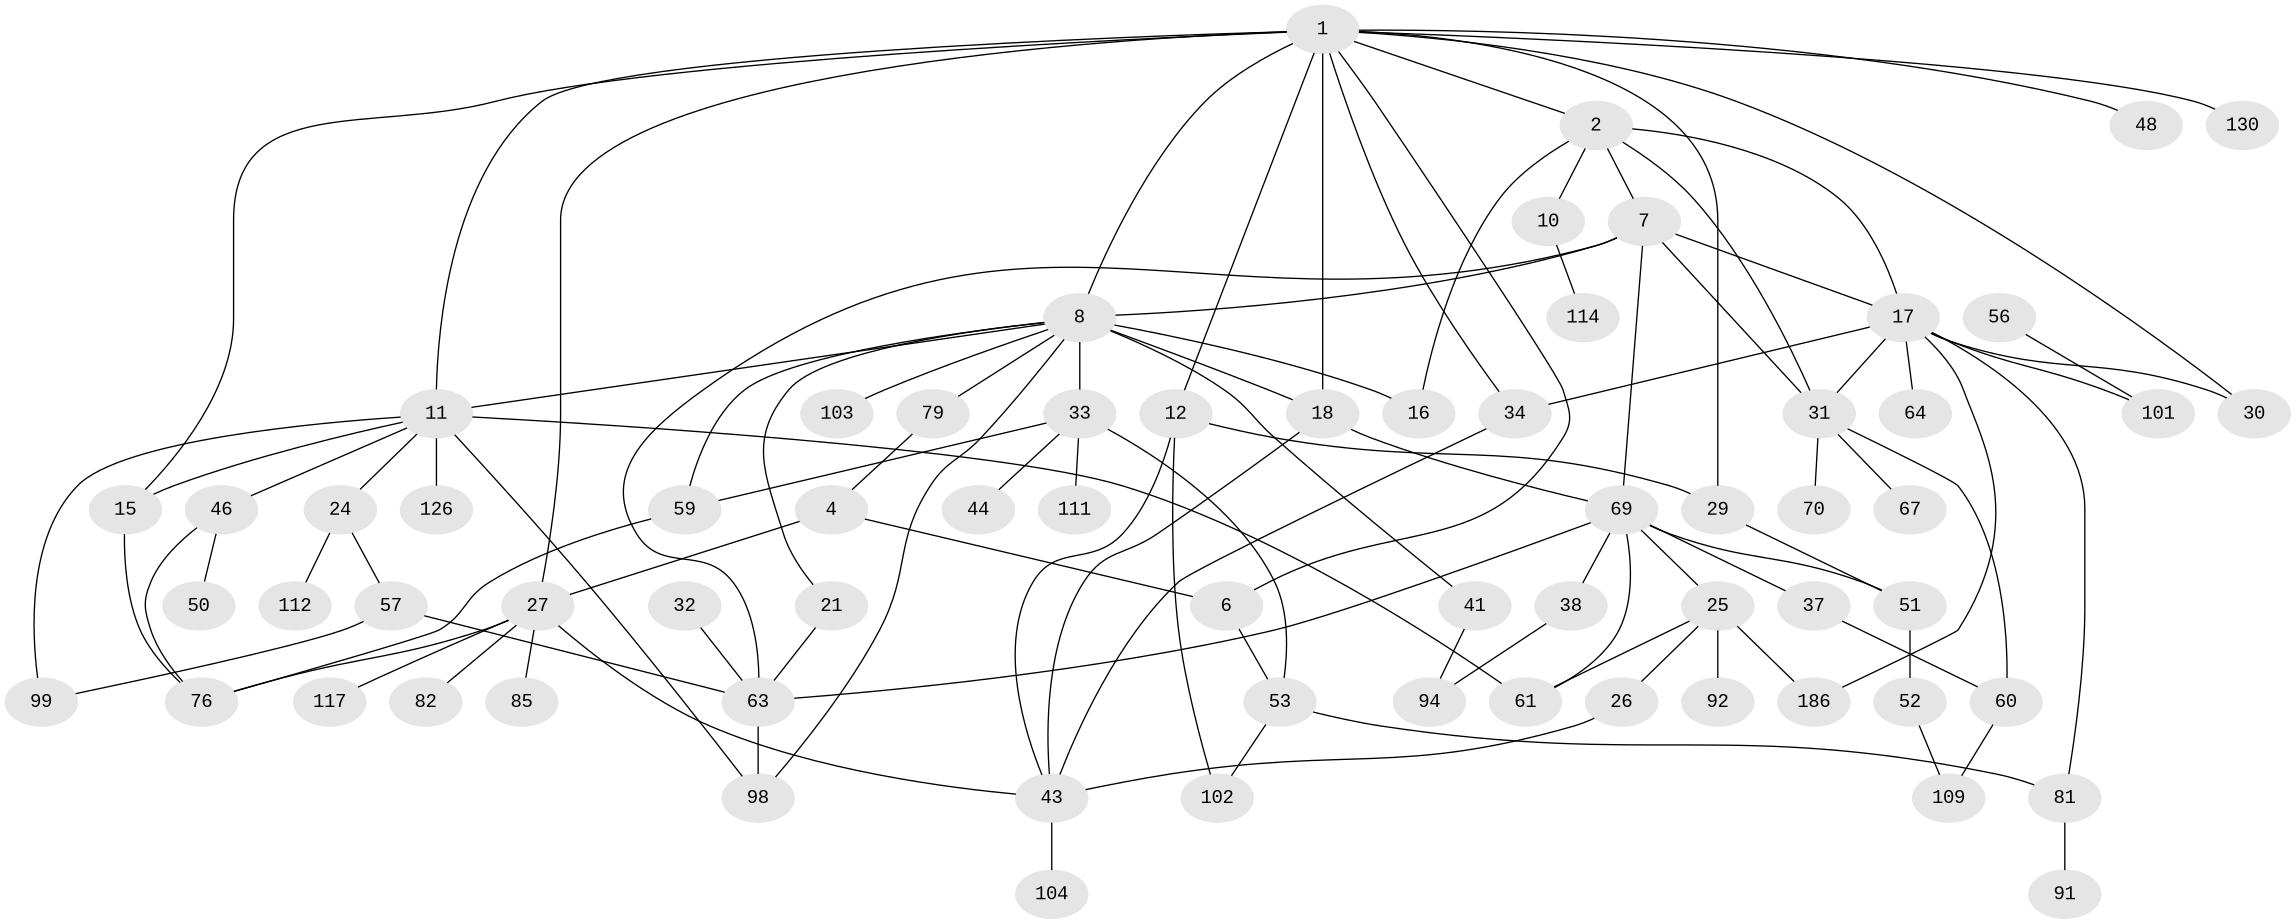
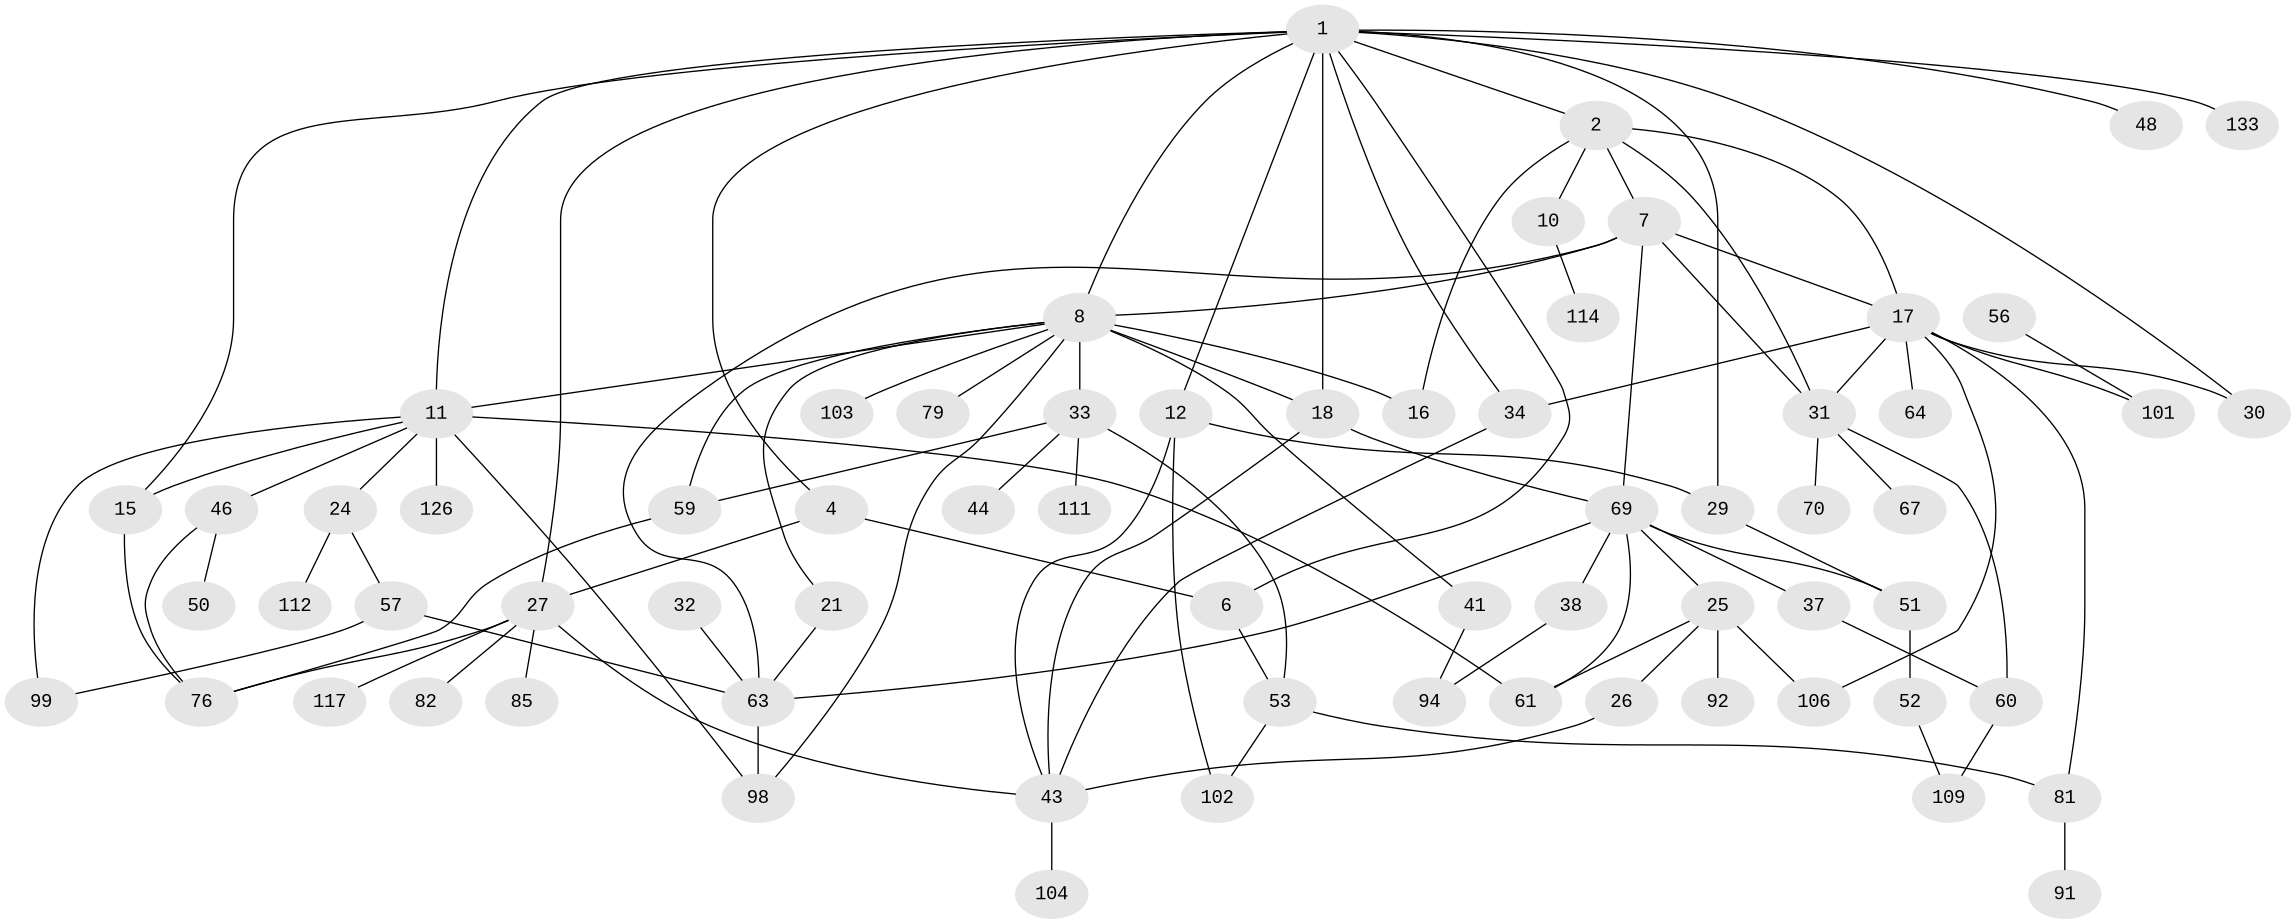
(2242, 125) -> (2242, 125)
(870, 473) -> (833, 122)
(1814, 702) -> (1814, 702)
